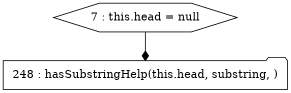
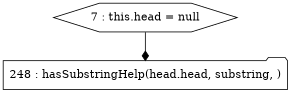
(145, 75) -> (145, 75)
